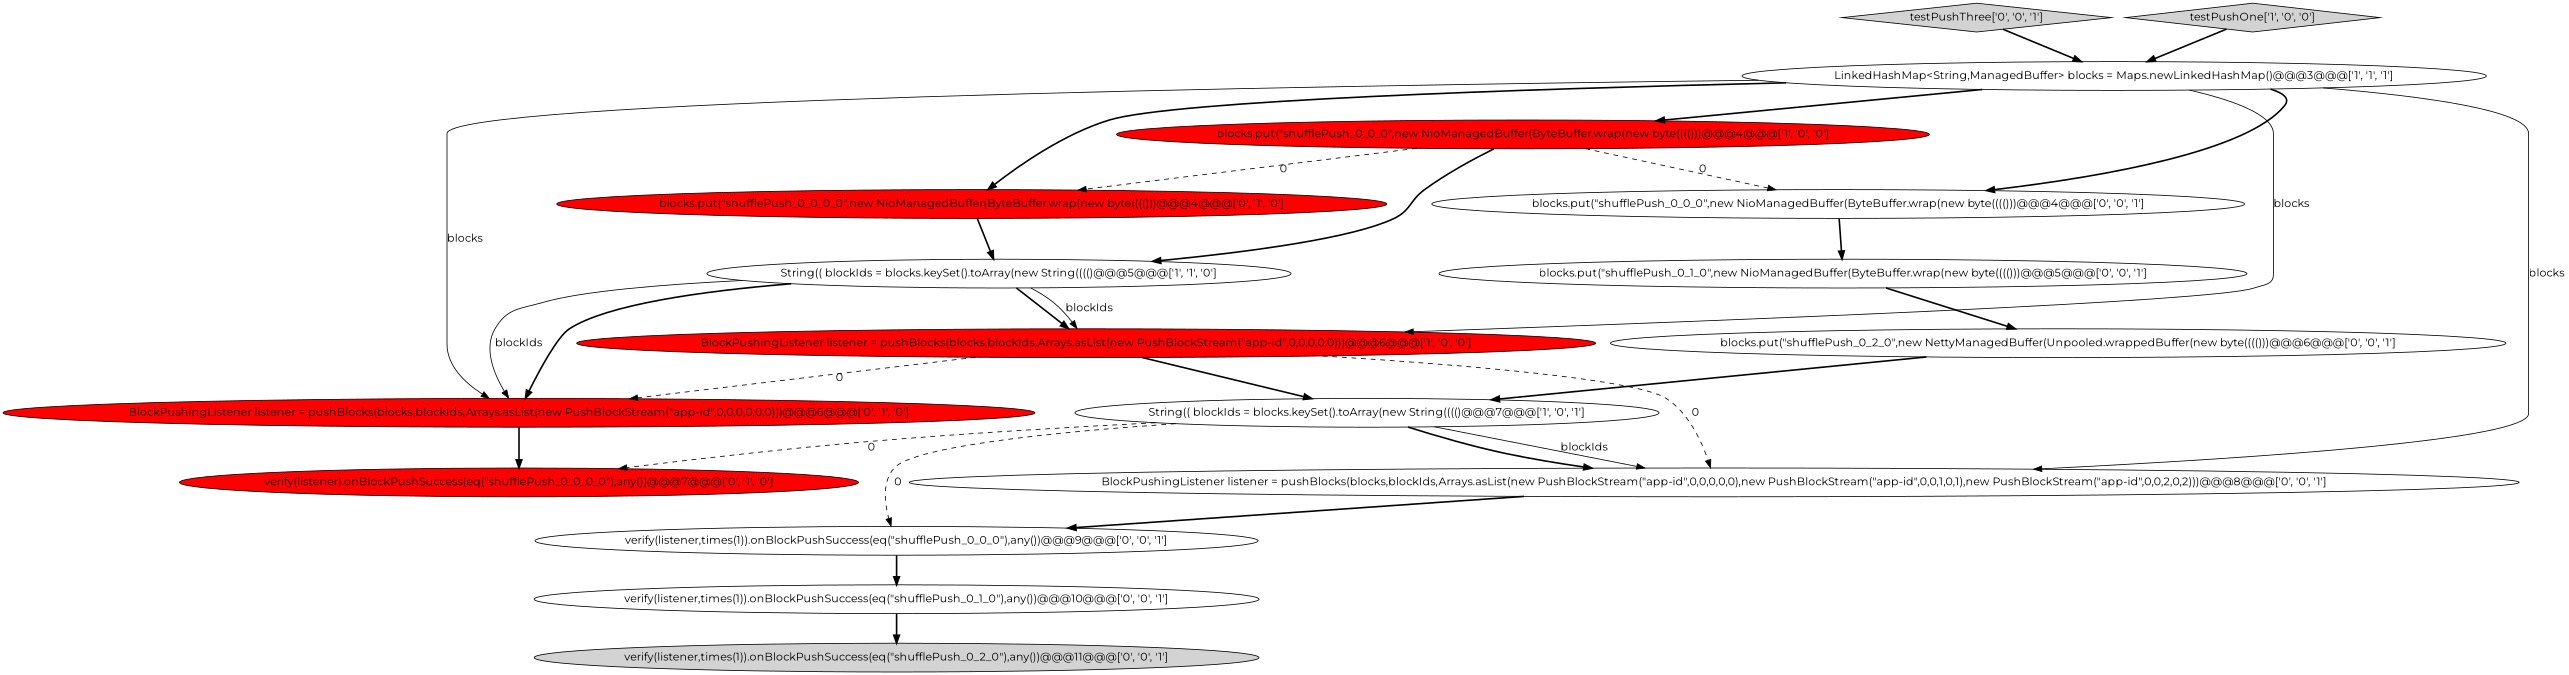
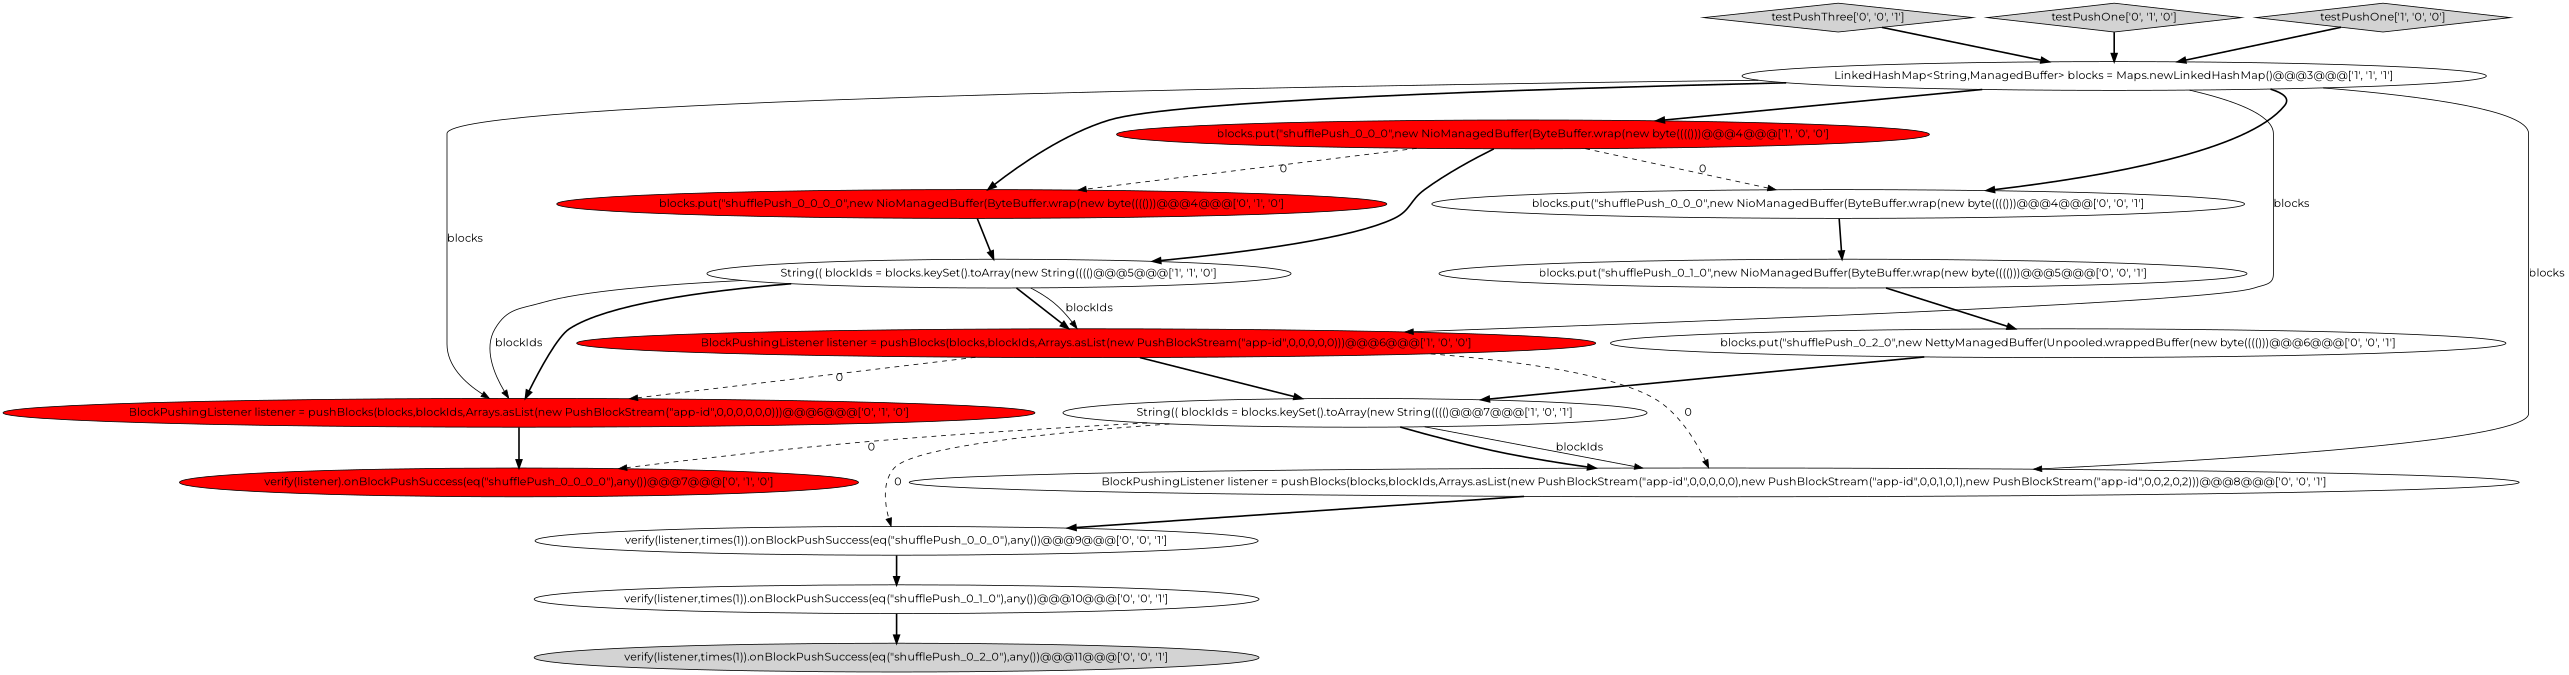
none -> (2114, 18)
